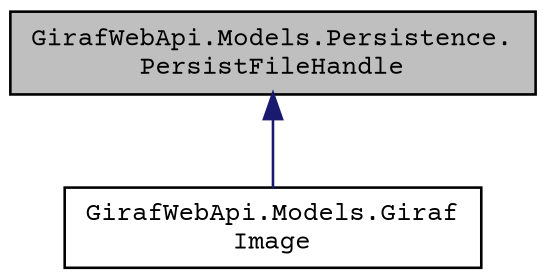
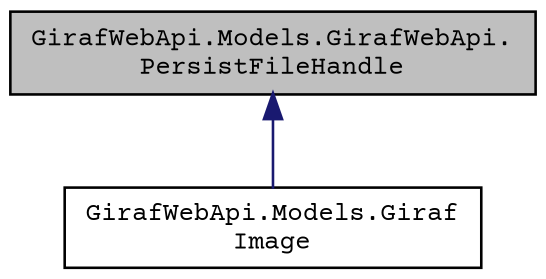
(273, 53) -> (273, 53)
